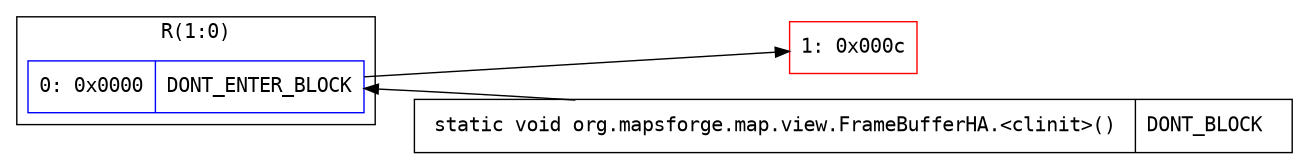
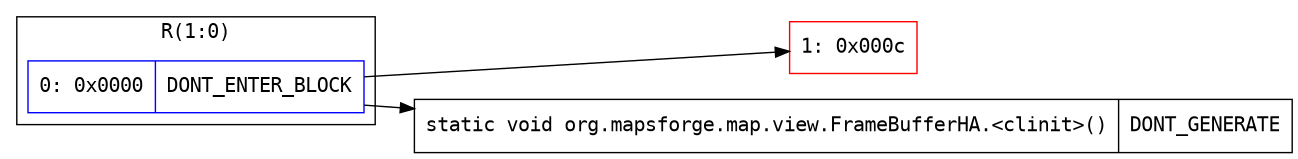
(477, 94) -> (384, 107)
(1205, 125) -> (1205, 125)
